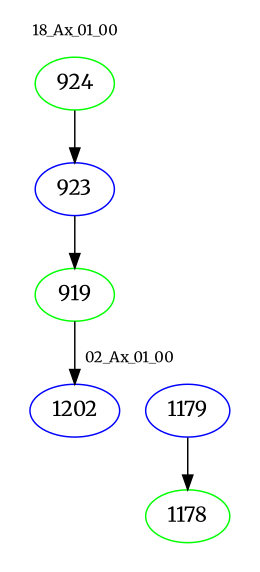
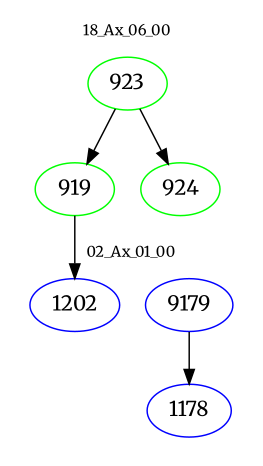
(76, 32) -> (128, 32)
(75, 129) -> (151, 130)
(75, 189) -> (128, 84)
(188, 411) -> (189, 305)
(188, 516) -> (189, 411)
